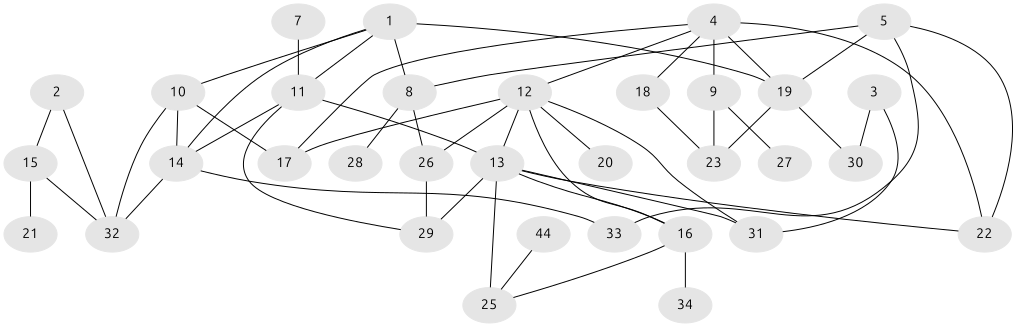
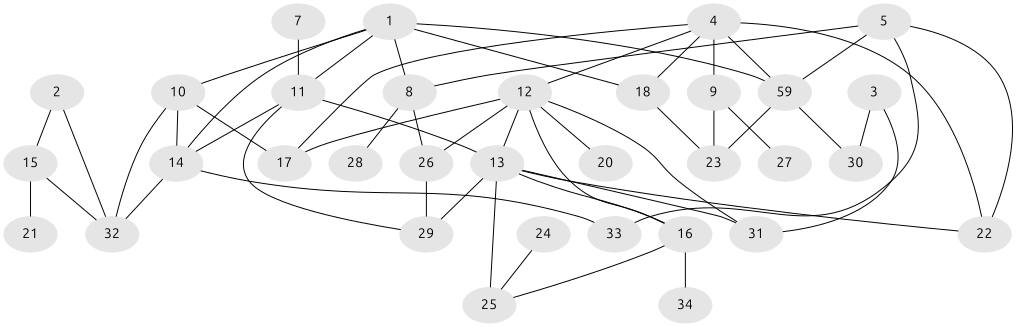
none -> (517, 57)
(785, 93) -> (785, 93)
(544, 234) -> (544, 234)
